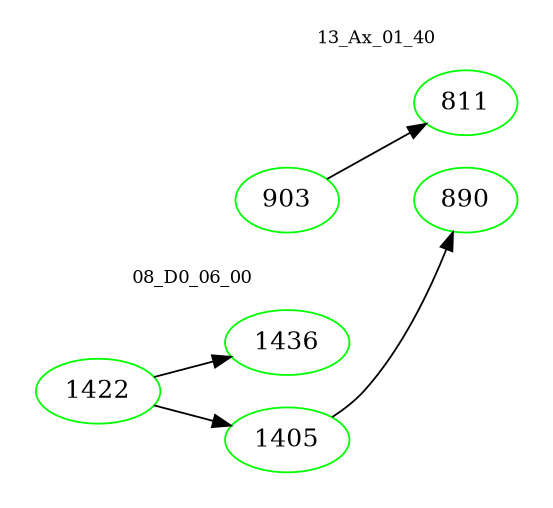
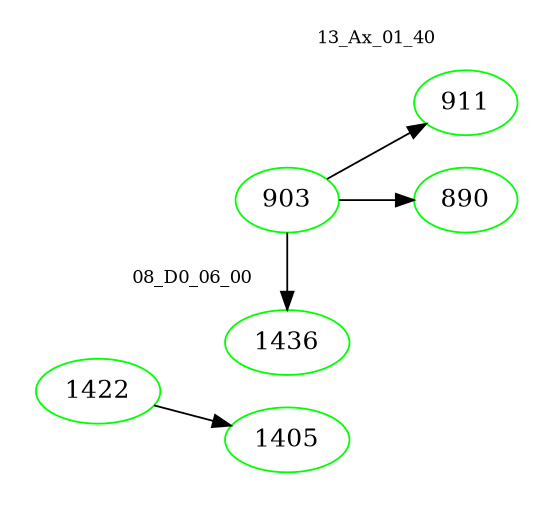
(466, 103) -> (466, 103)
(401, 341) -> (367, 200)
(184, 369) -> (287, 272)
